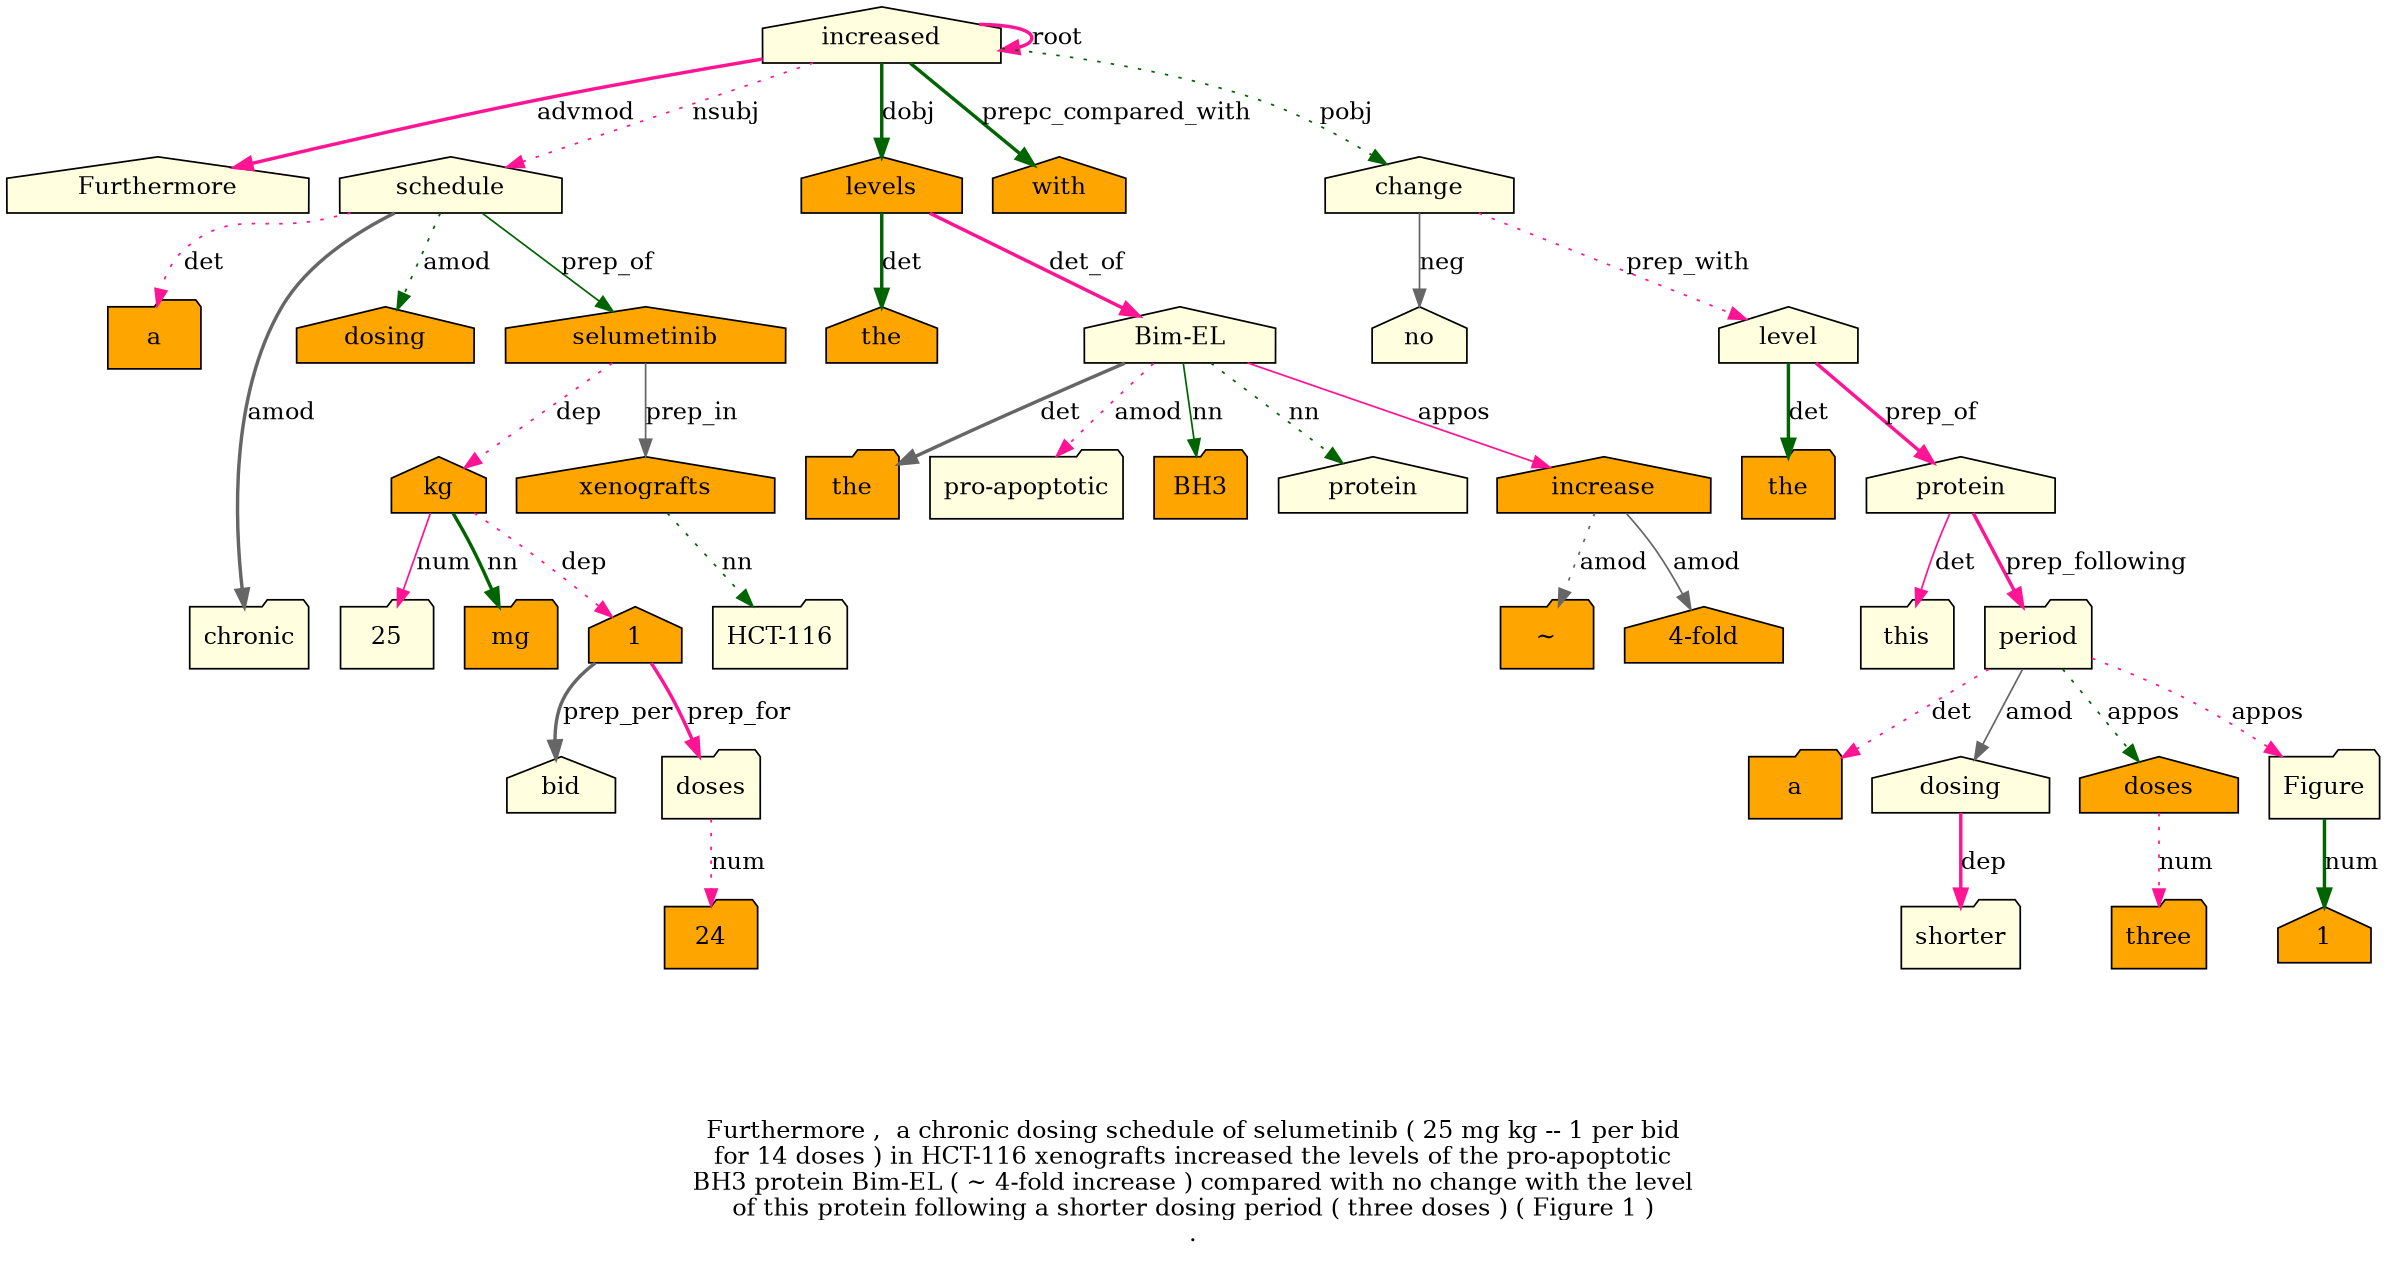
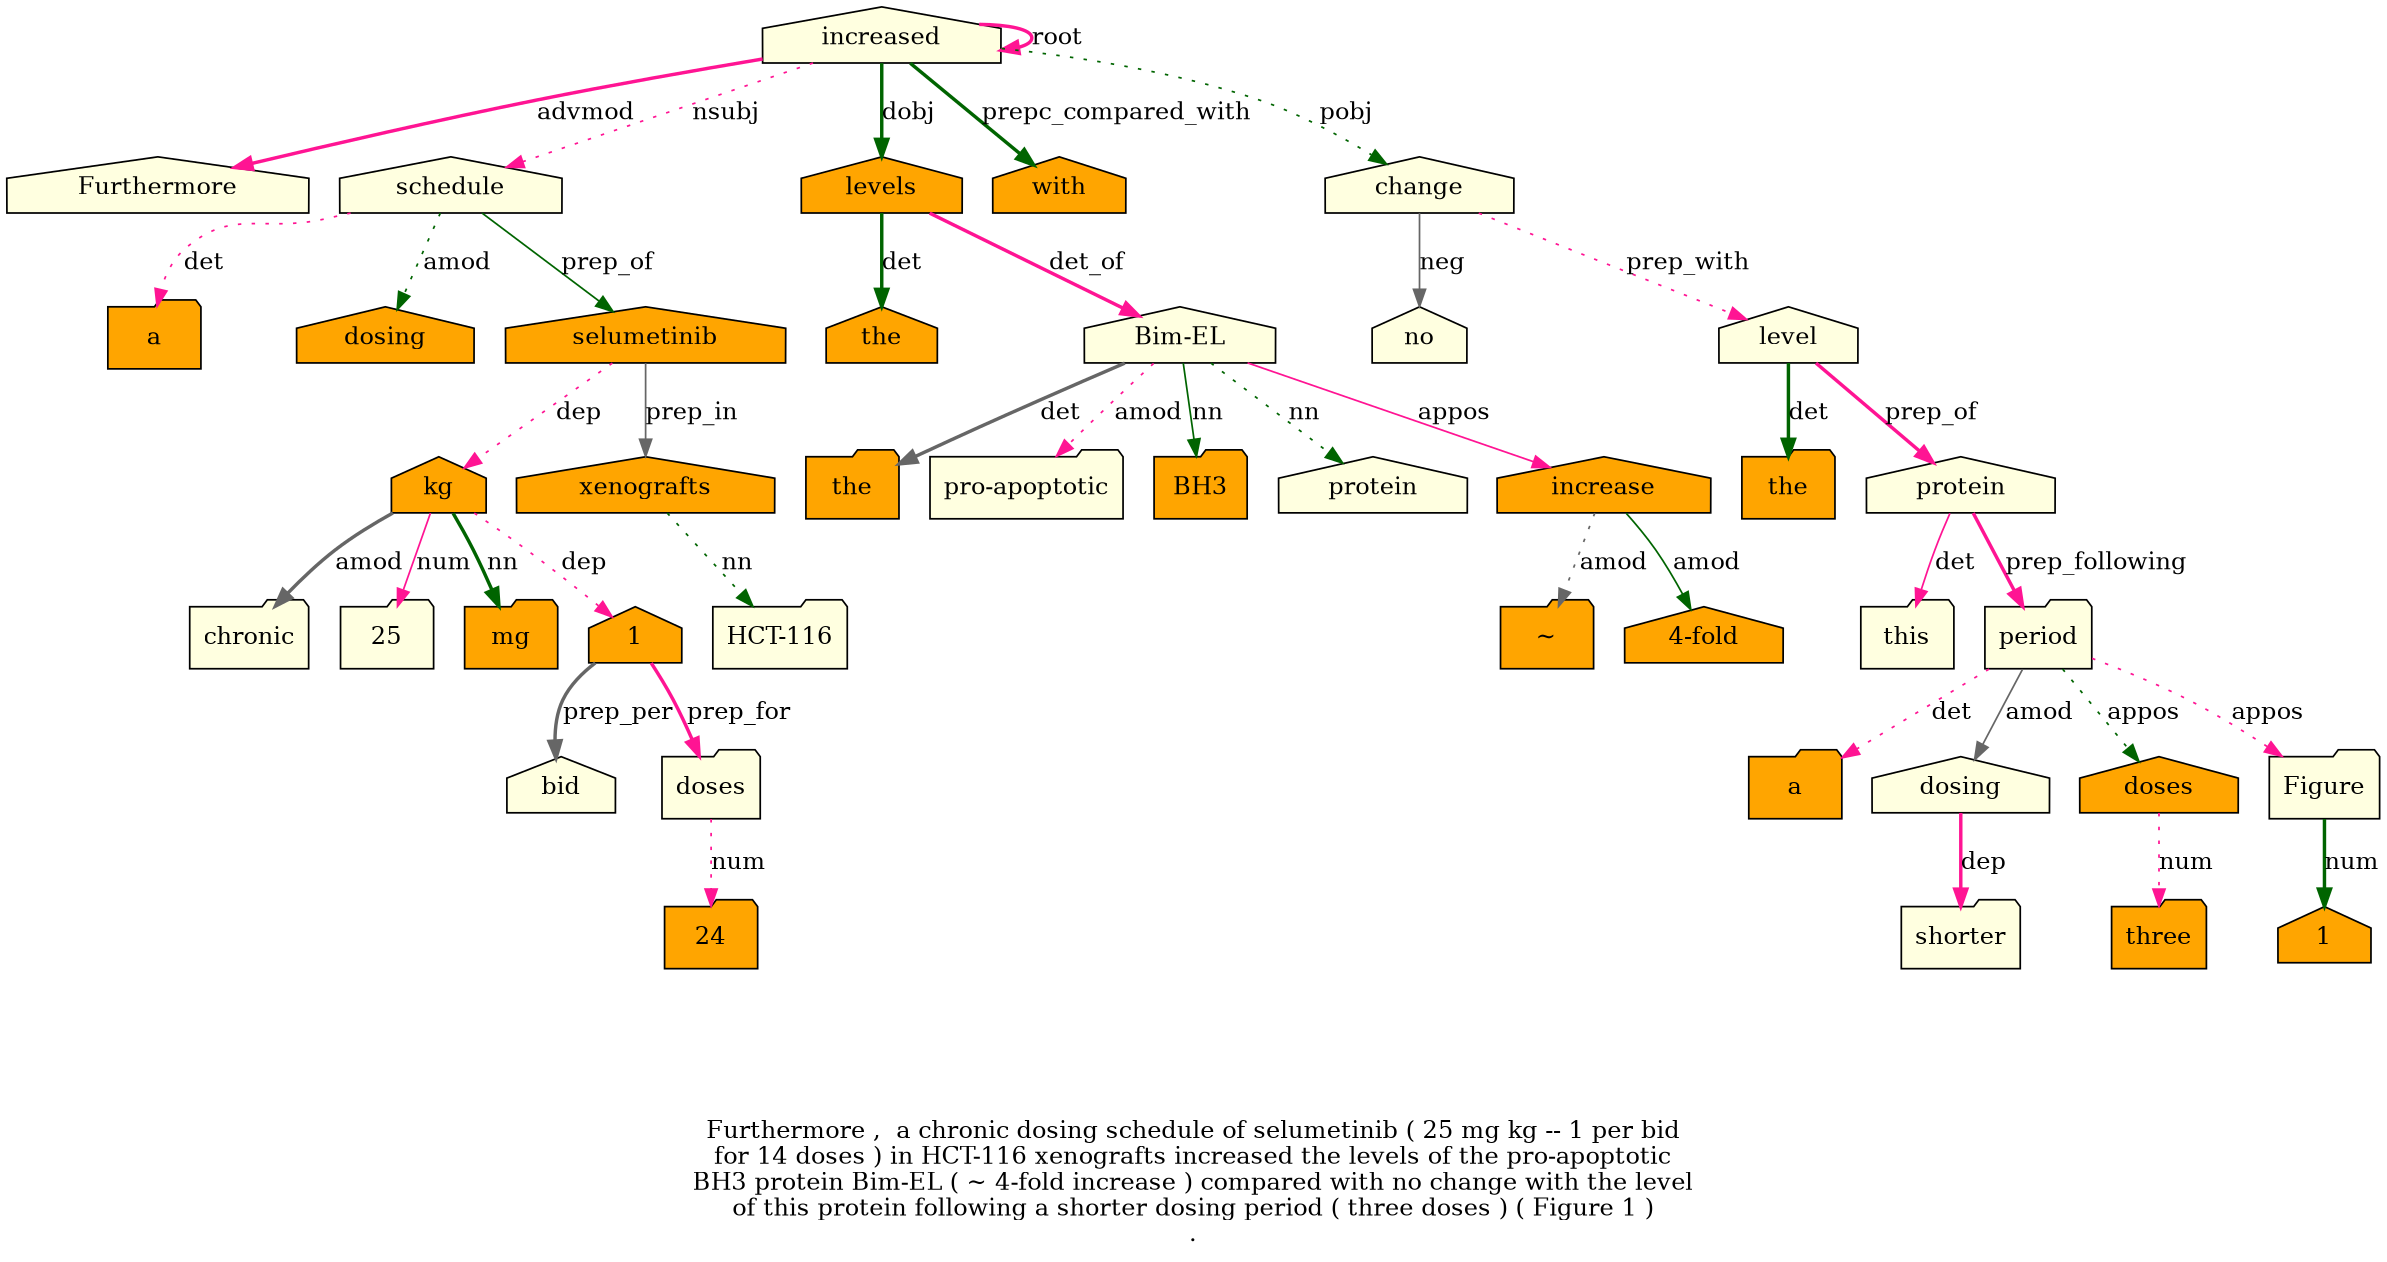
(255, 372) -> (337, 549)
(1657, 552) -> (1657, 552)
